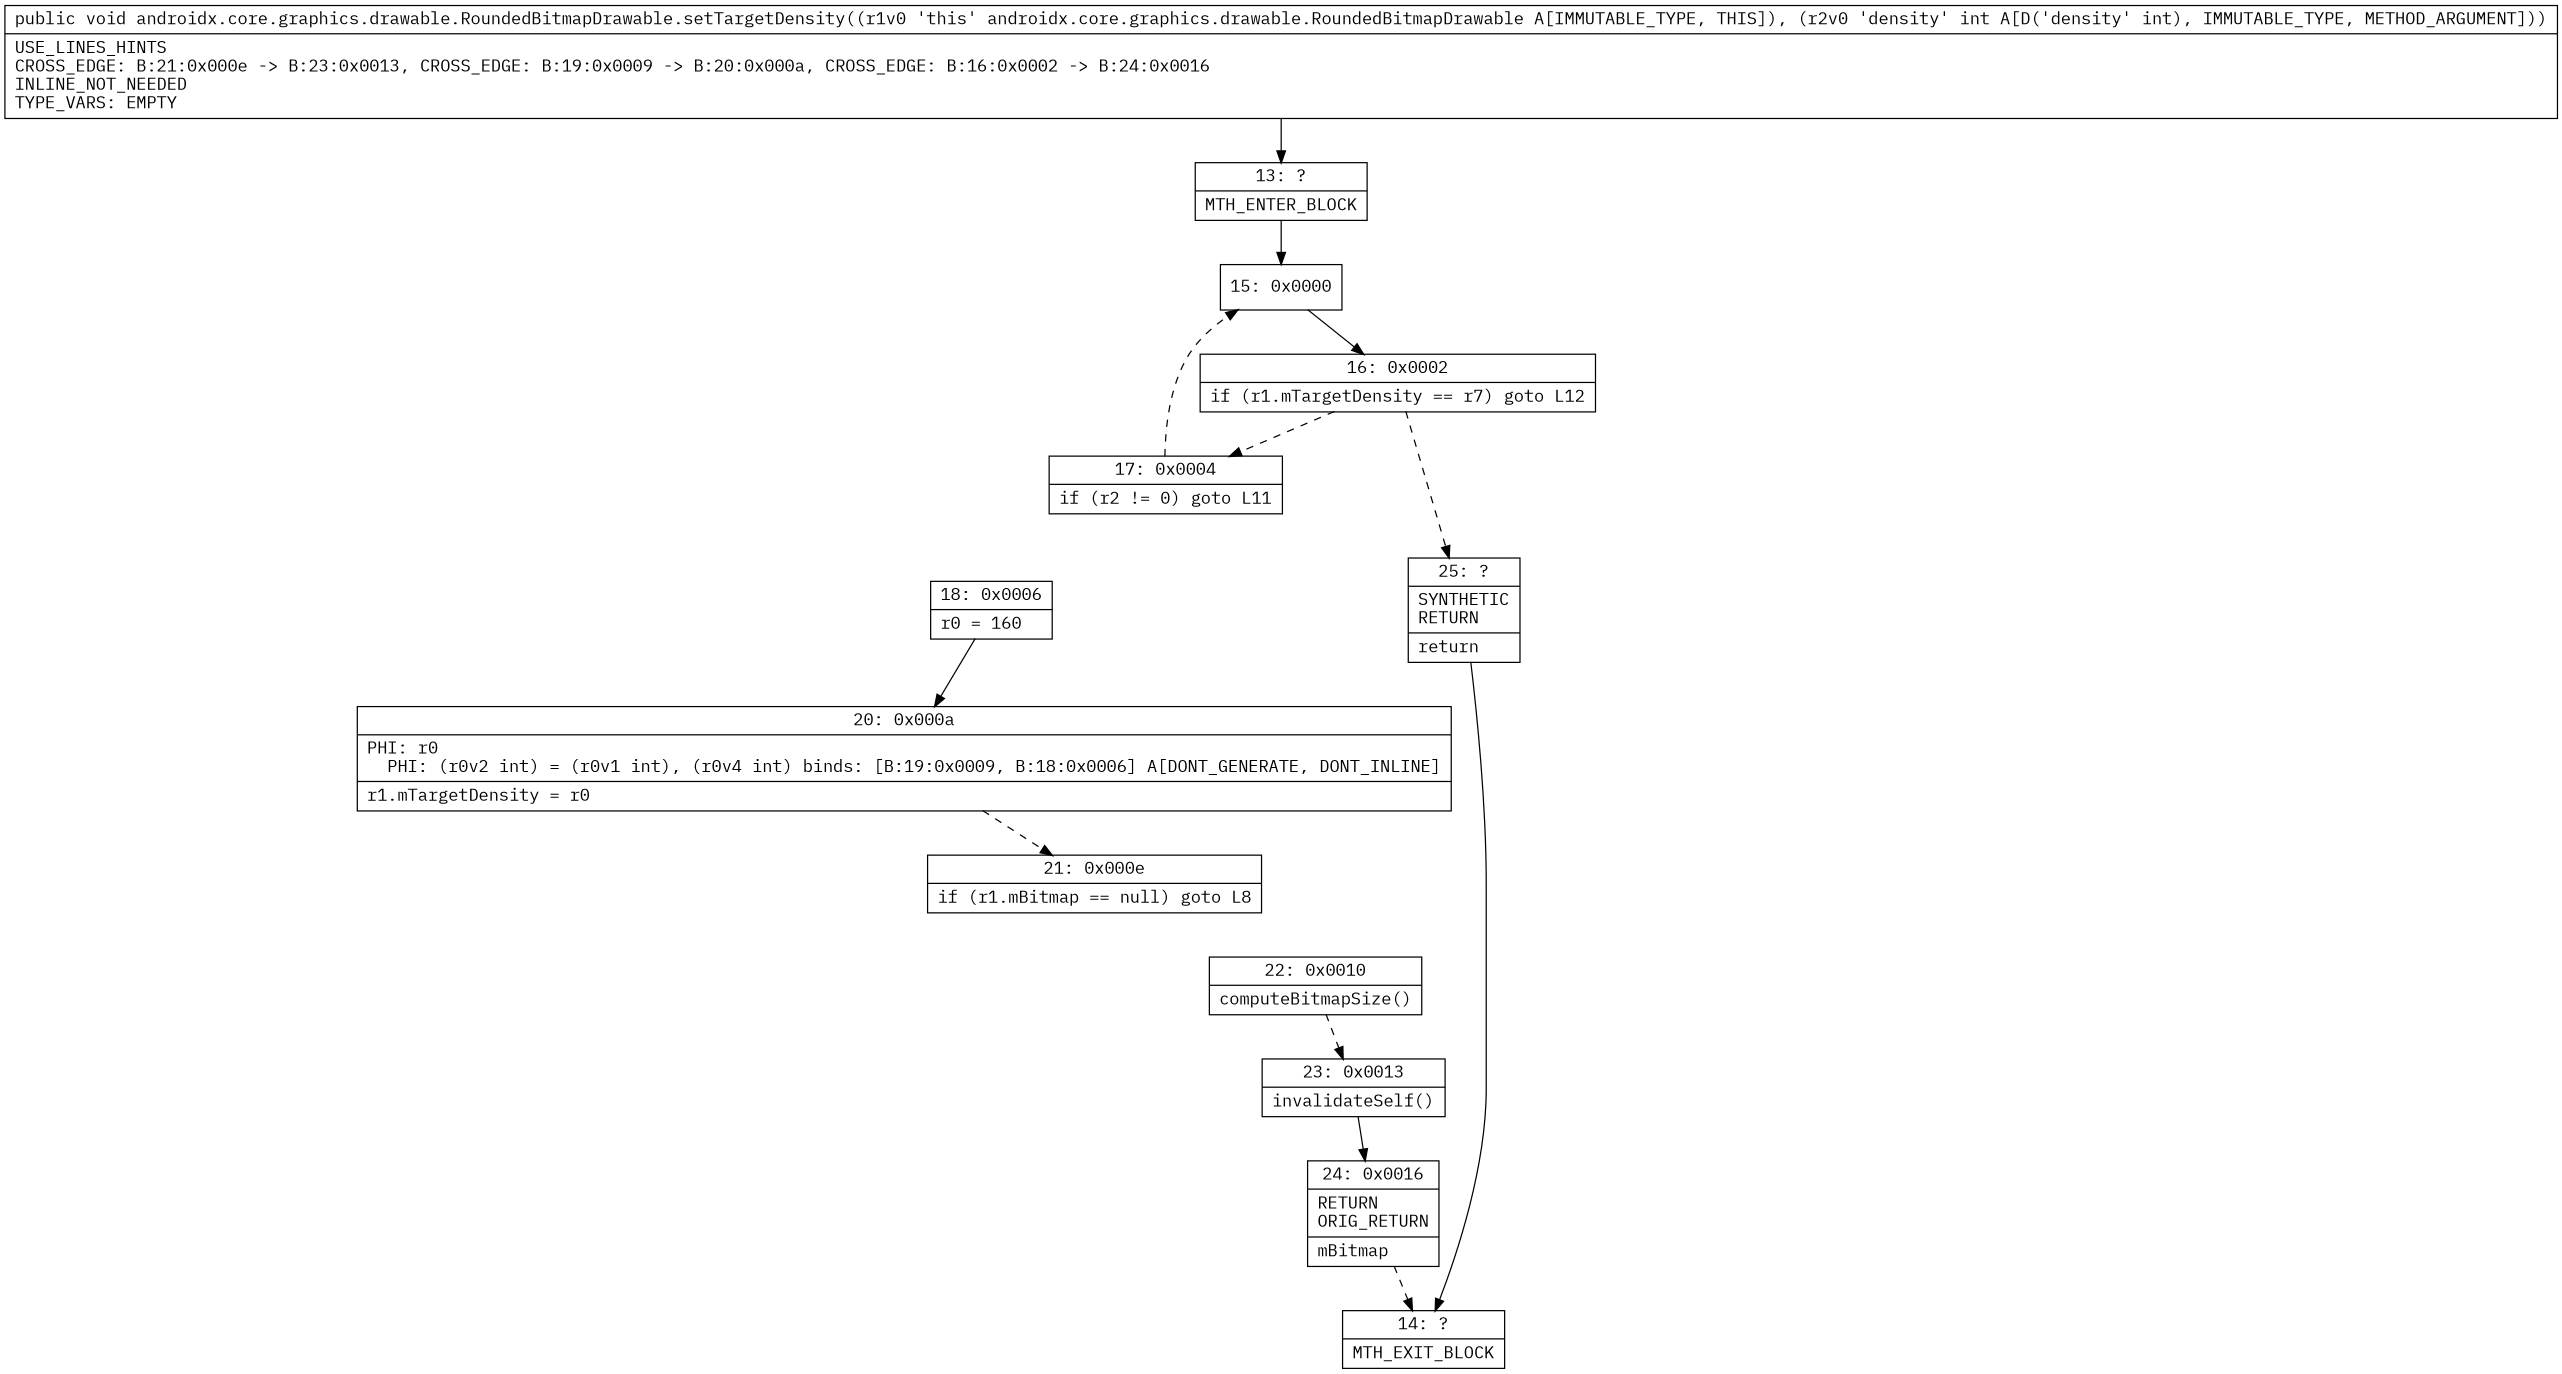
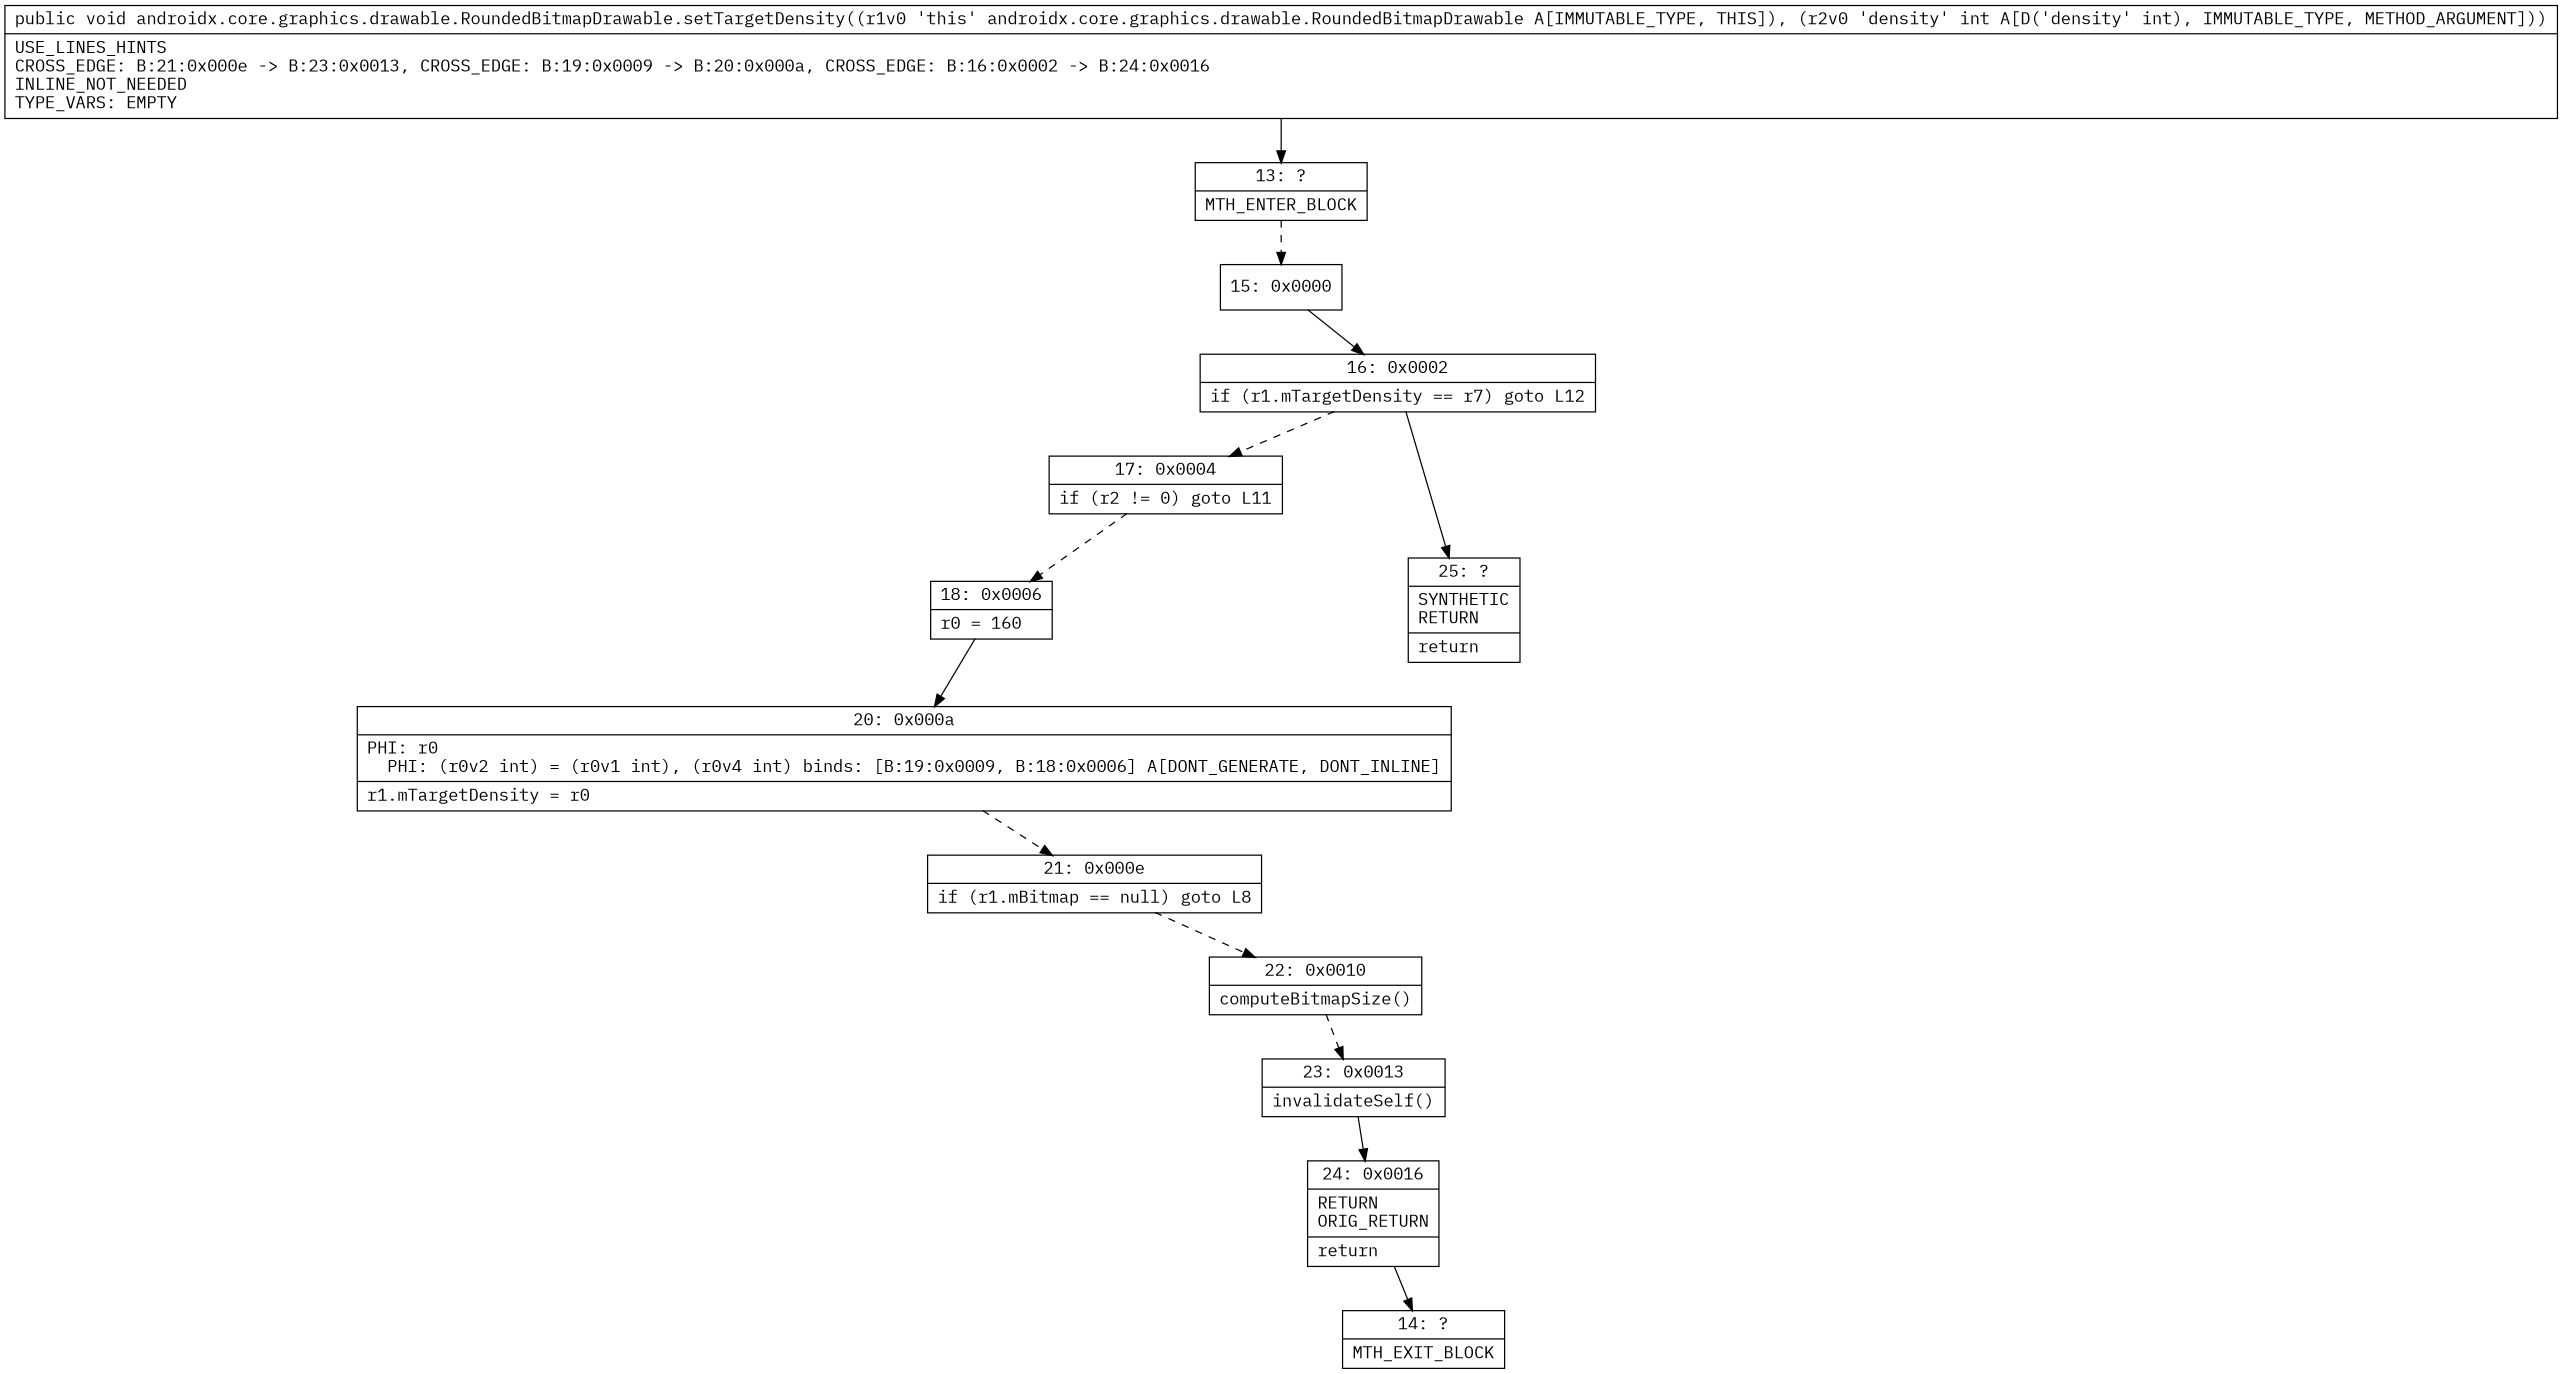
(1281, 236) -> (1281, 236)
(1178, 378) -> (1084, 544)
(1426, 479) -> (1426, 479)
none -> (1199, 932)
(1486, 984) -> none
(1353, 1251) -> (1348, 1251)
(1401, 1283) -> (1401, 1283)
